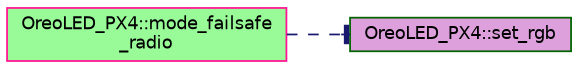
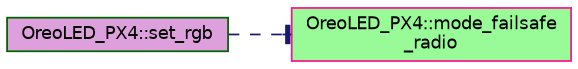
(314, 34) -> (256, 34)
